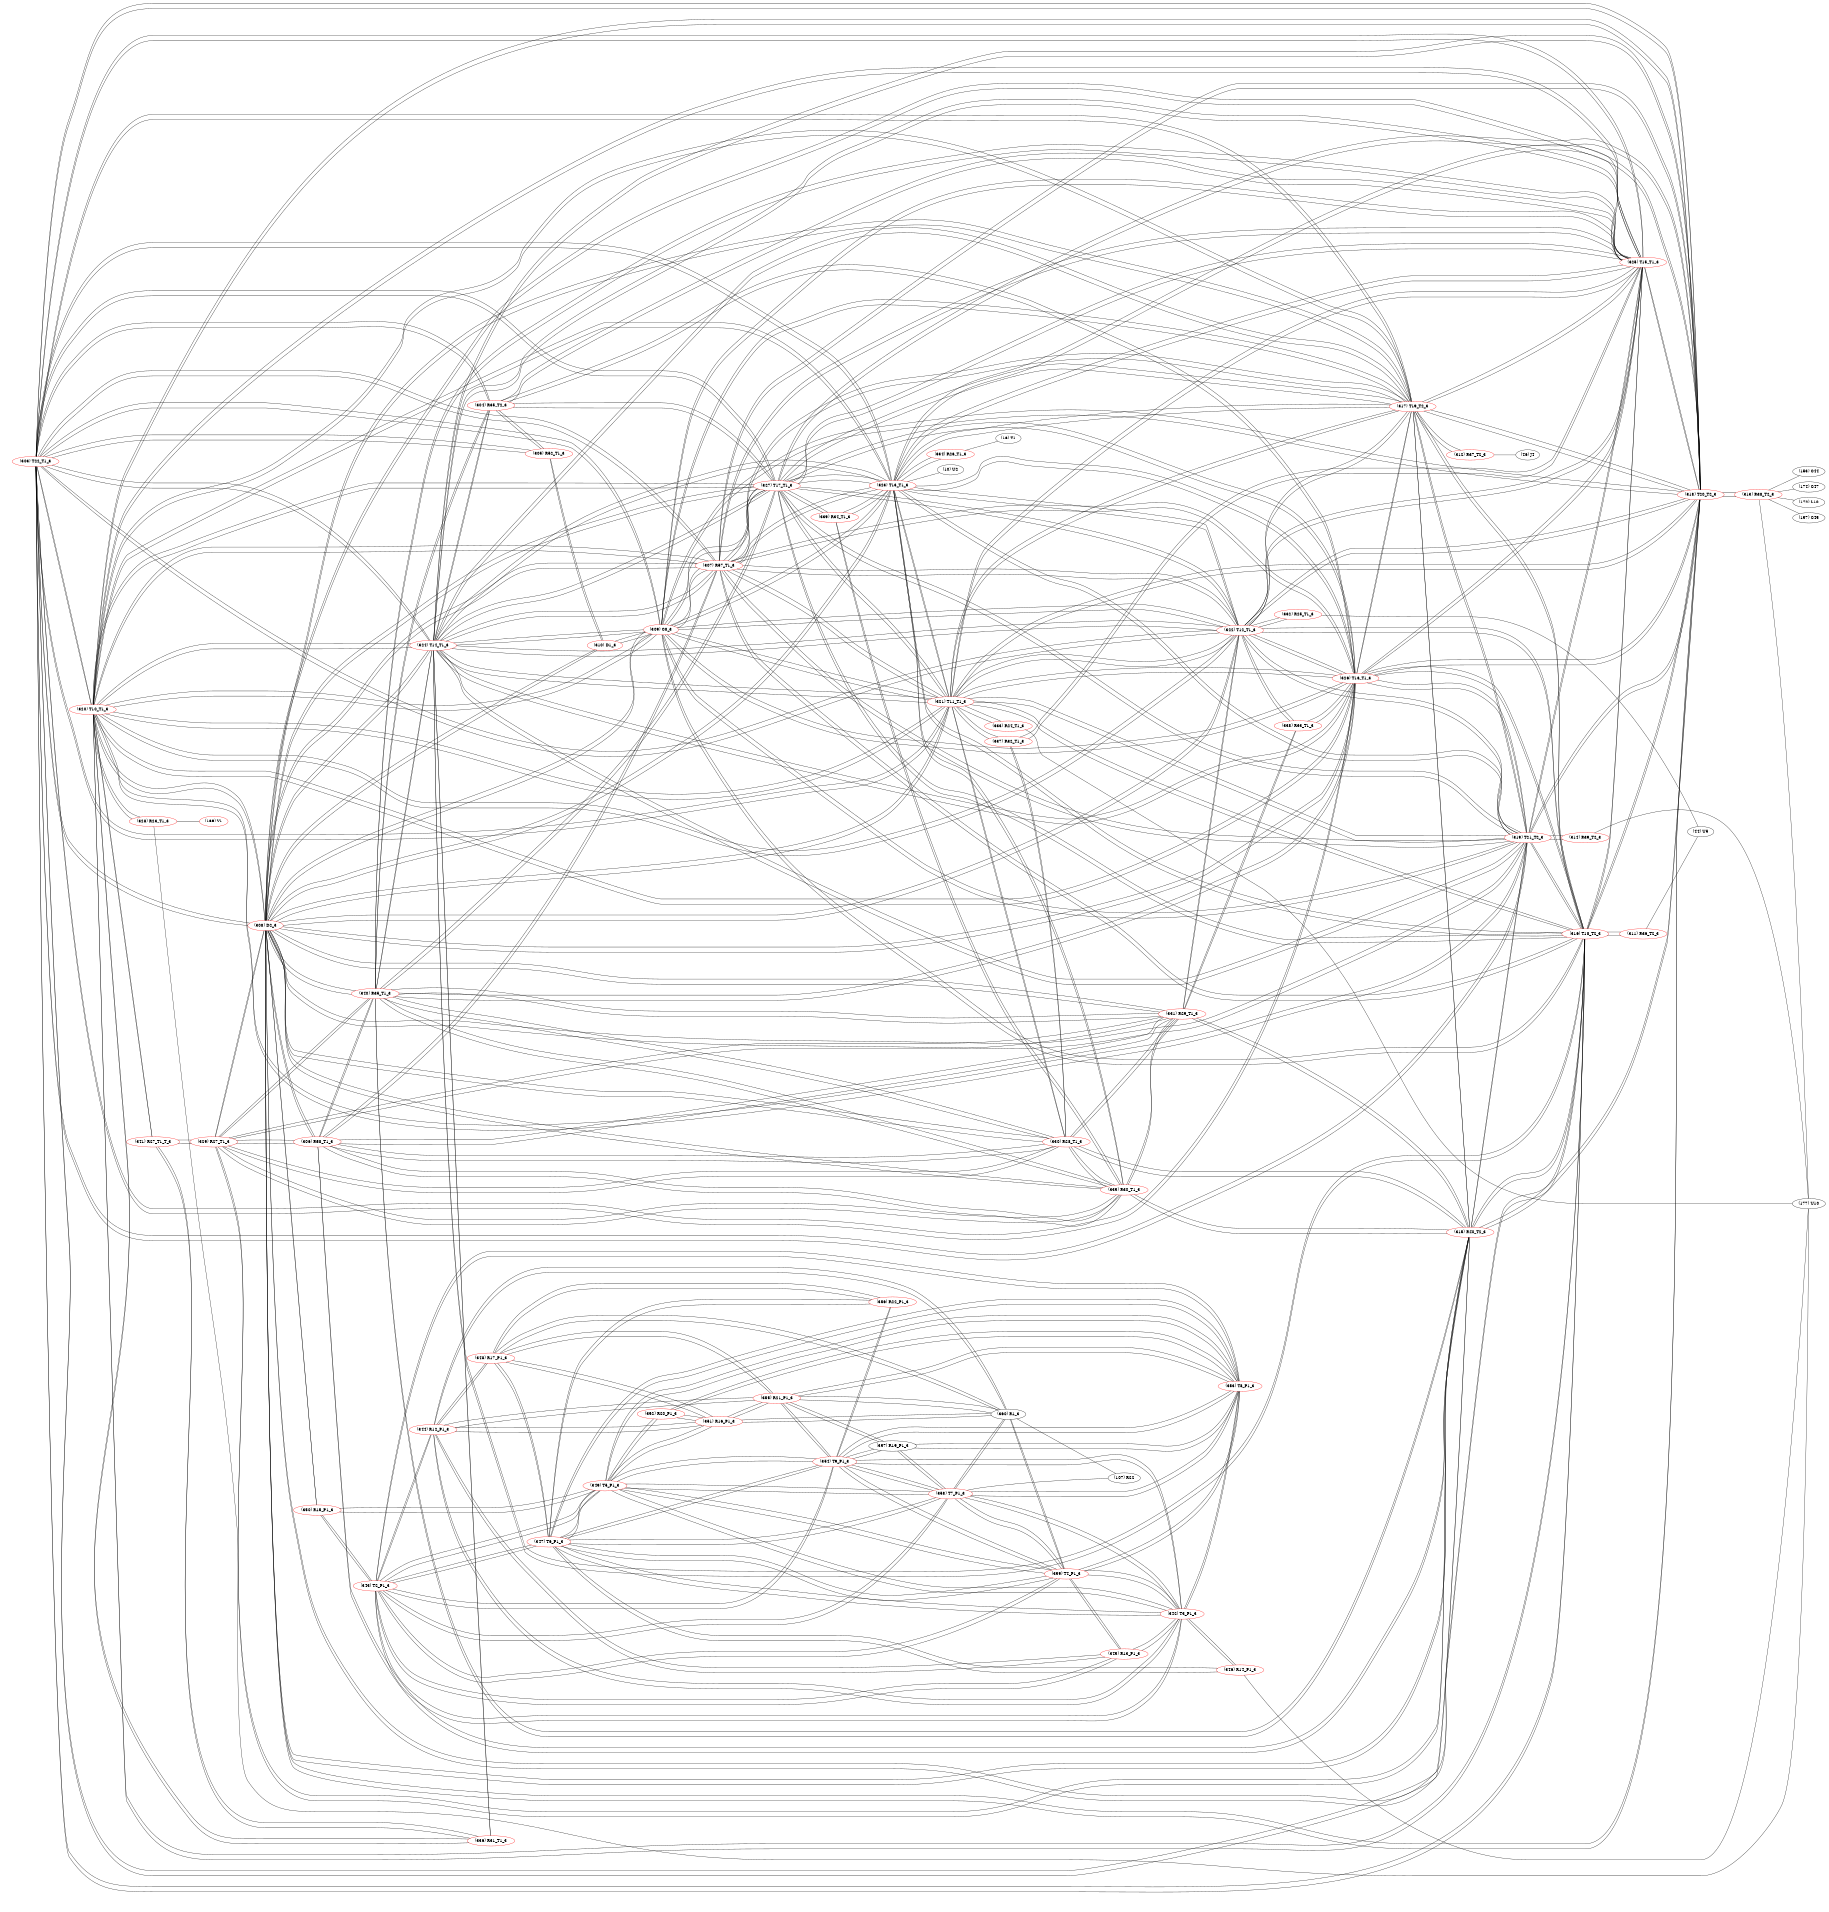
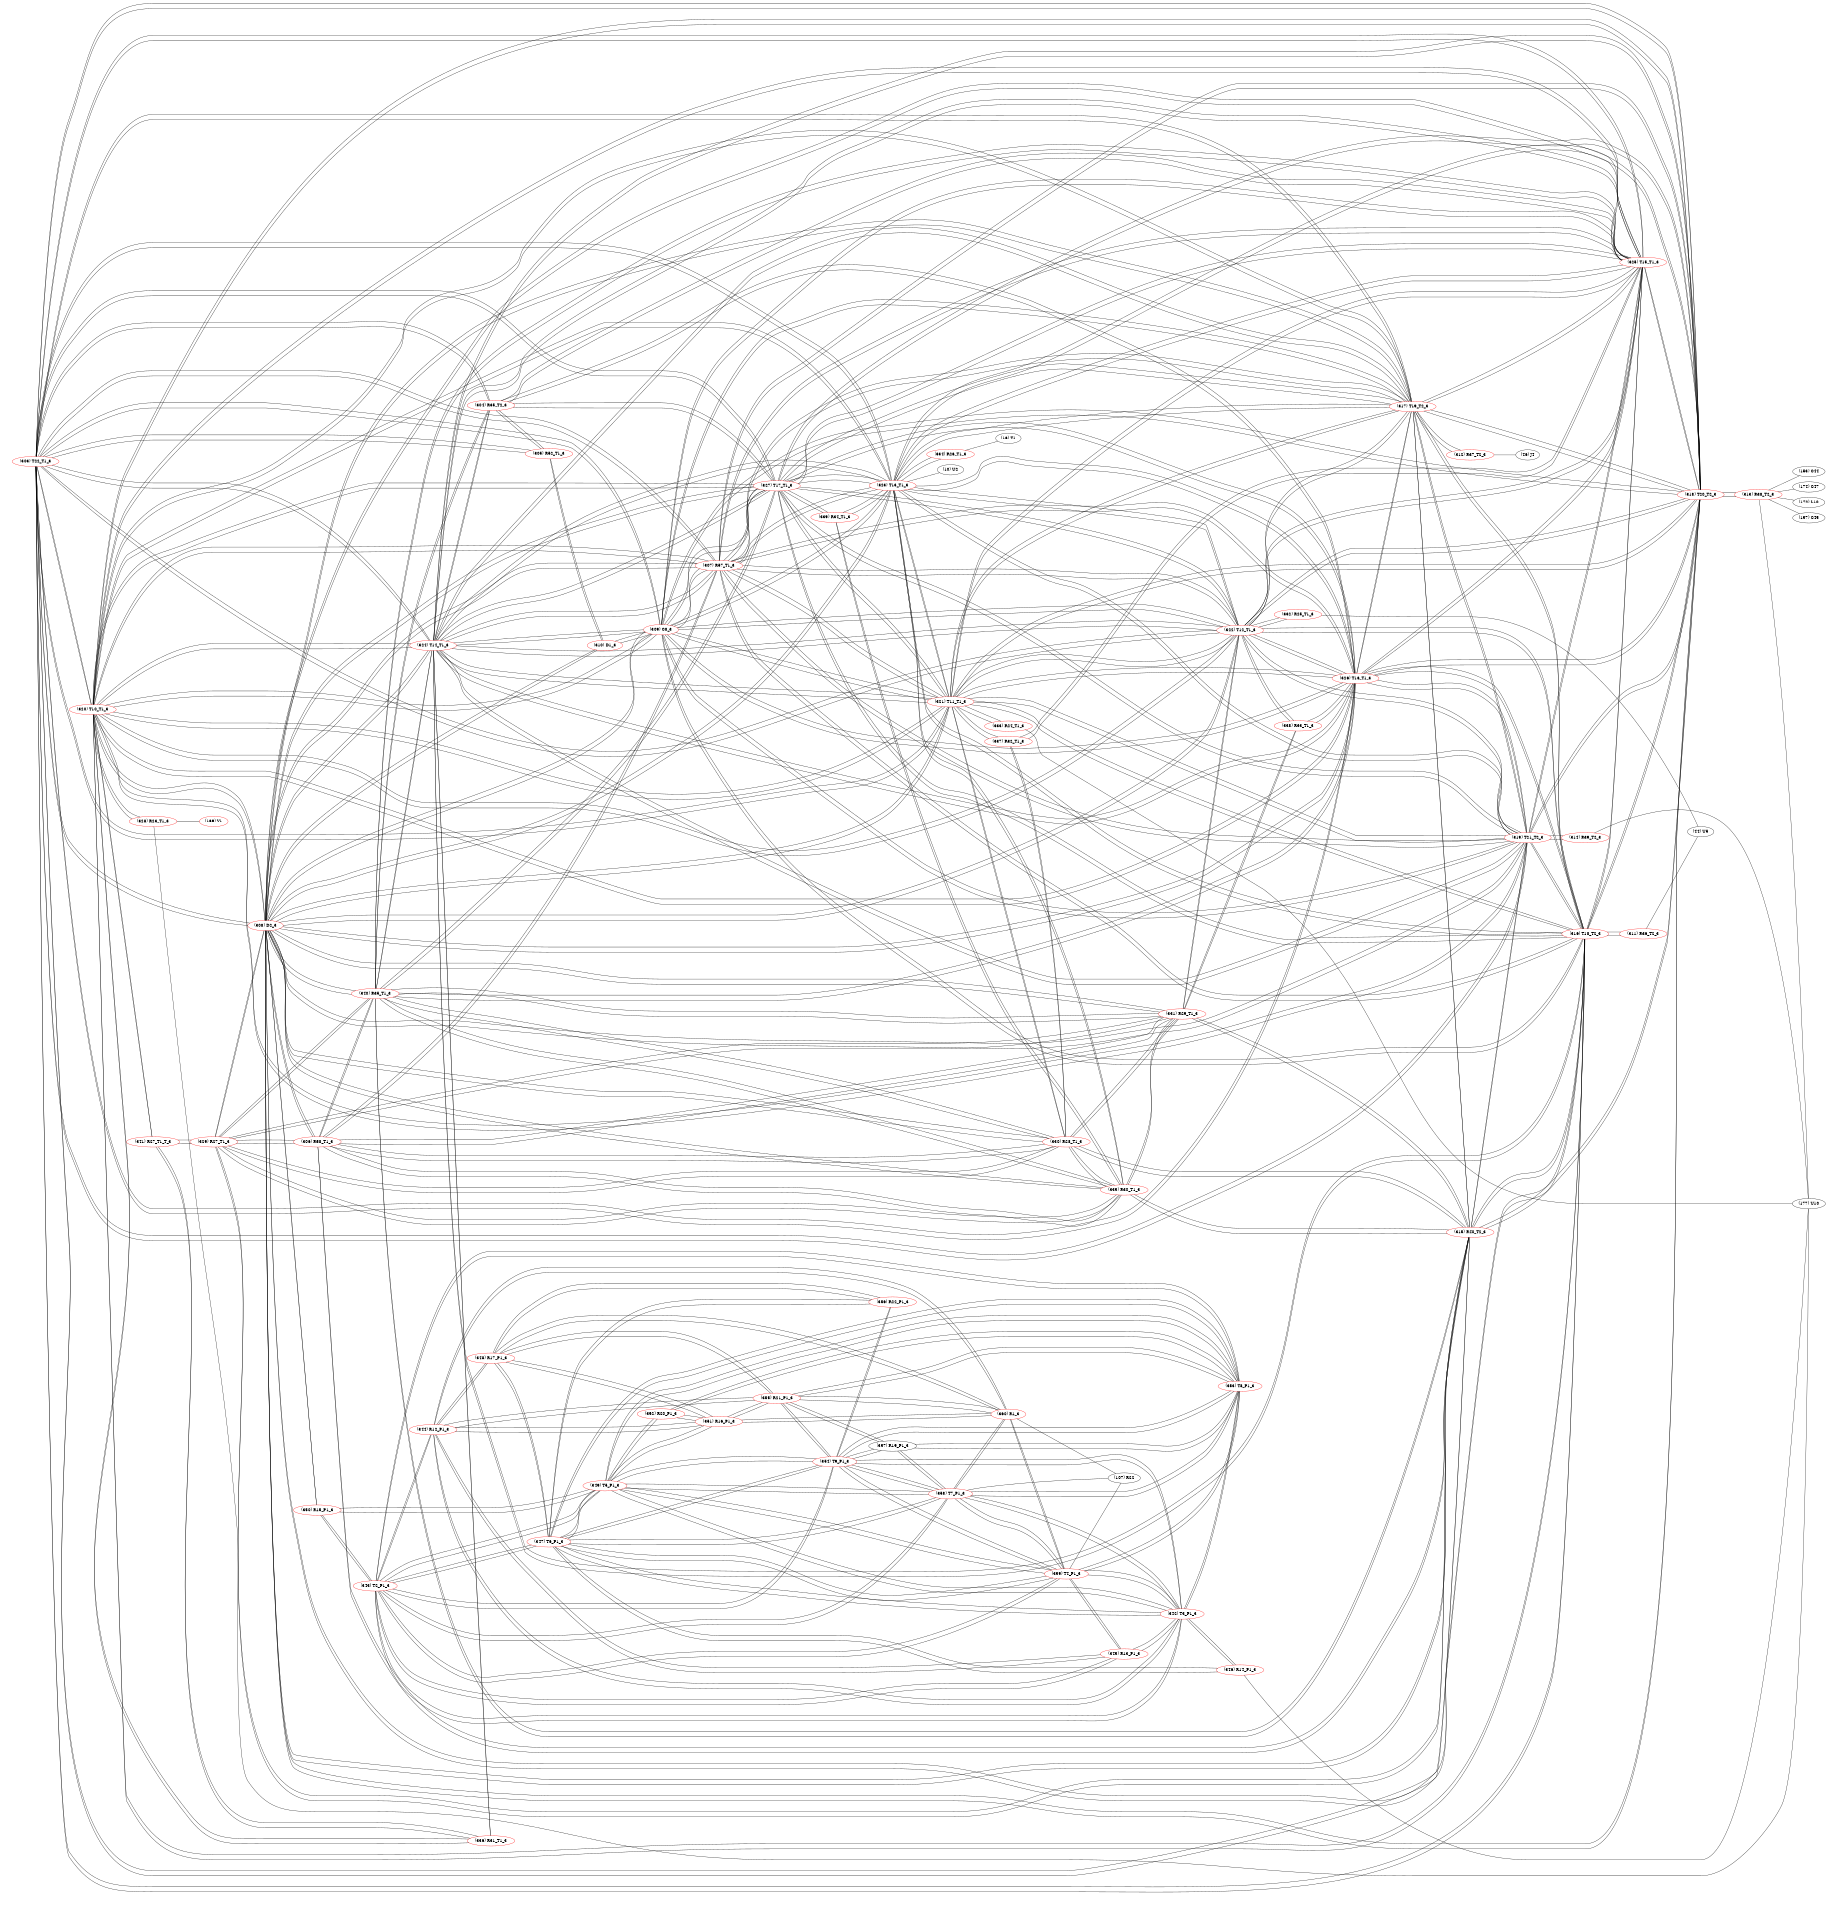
(1008, 1414) -> (1008, 1414)
none -> (1095, 1526)
